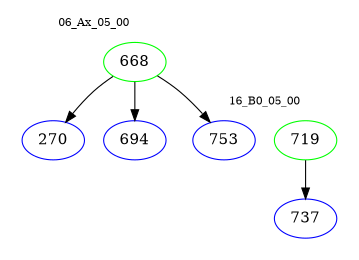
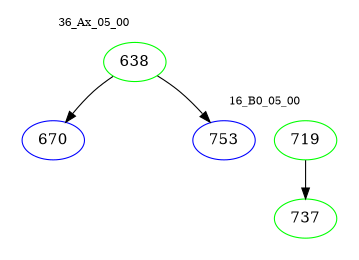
(94, 23) -> (94, 23)
(135, 62) -> (135, 62)
(53, 140) -> (53, 140)
(135, 140) -> none
(306, 219) -> (306, 219)
